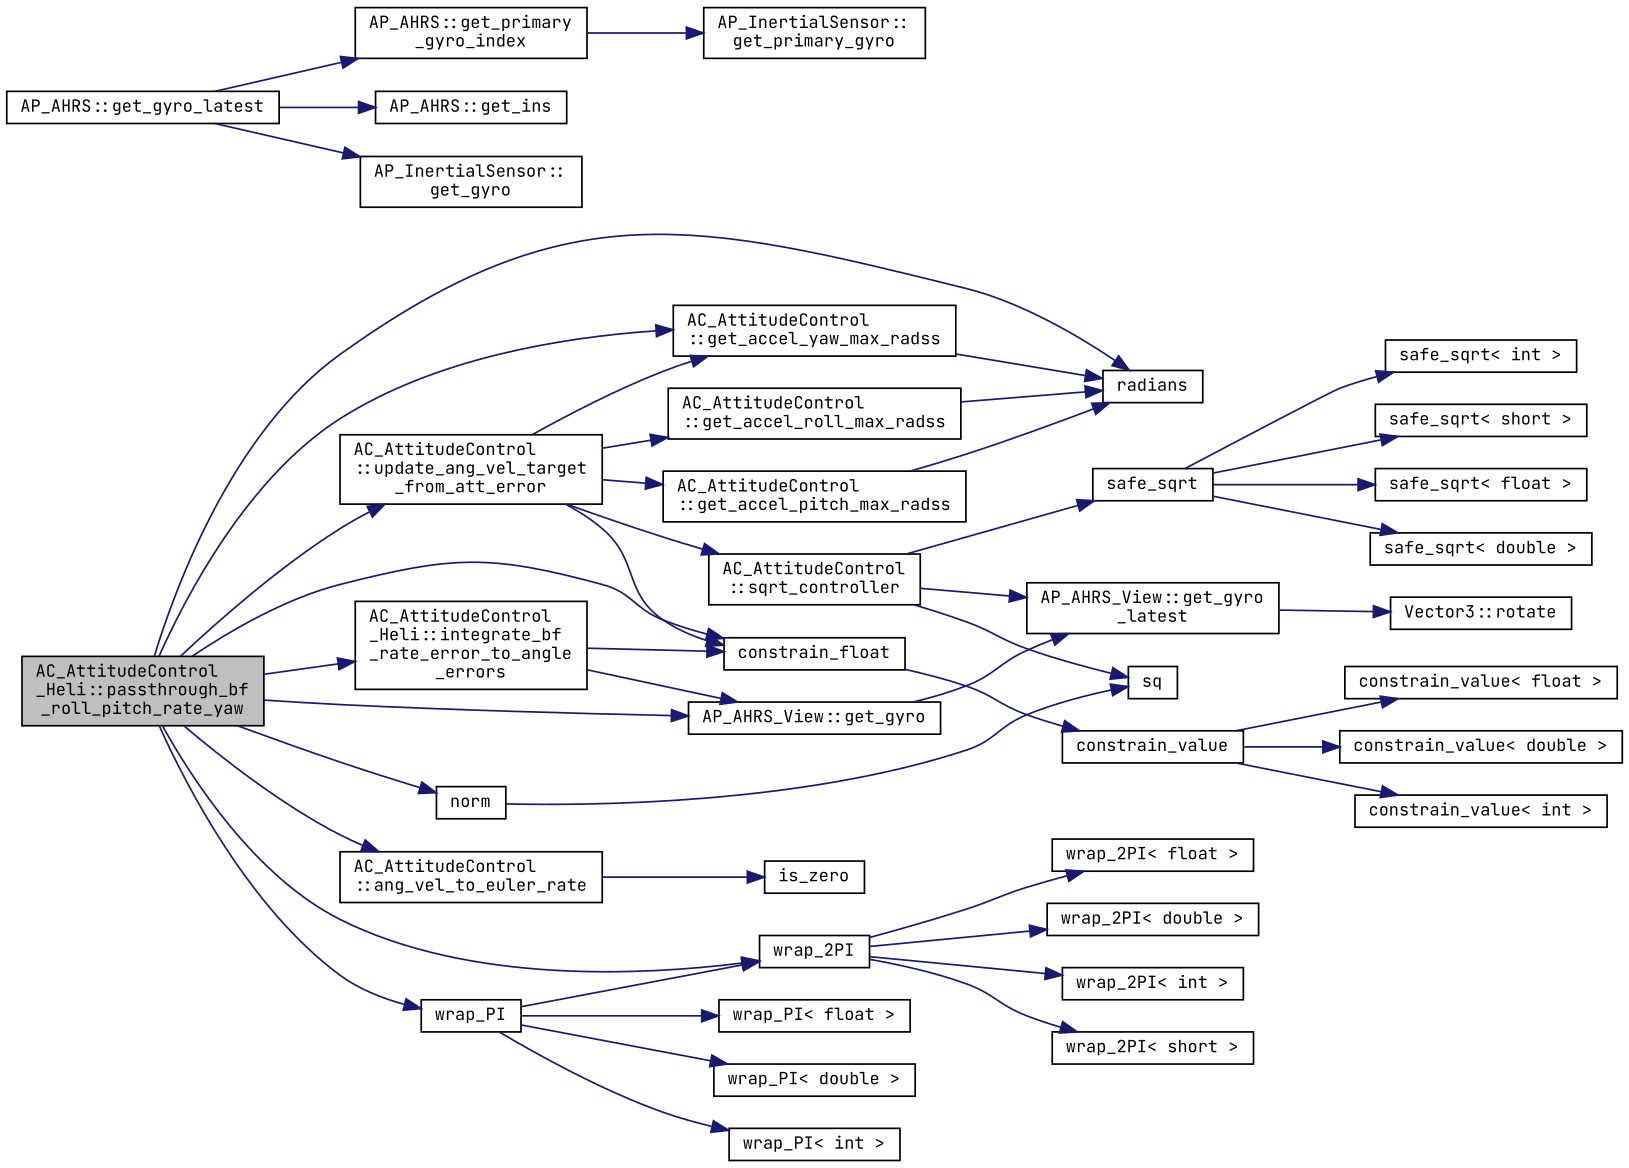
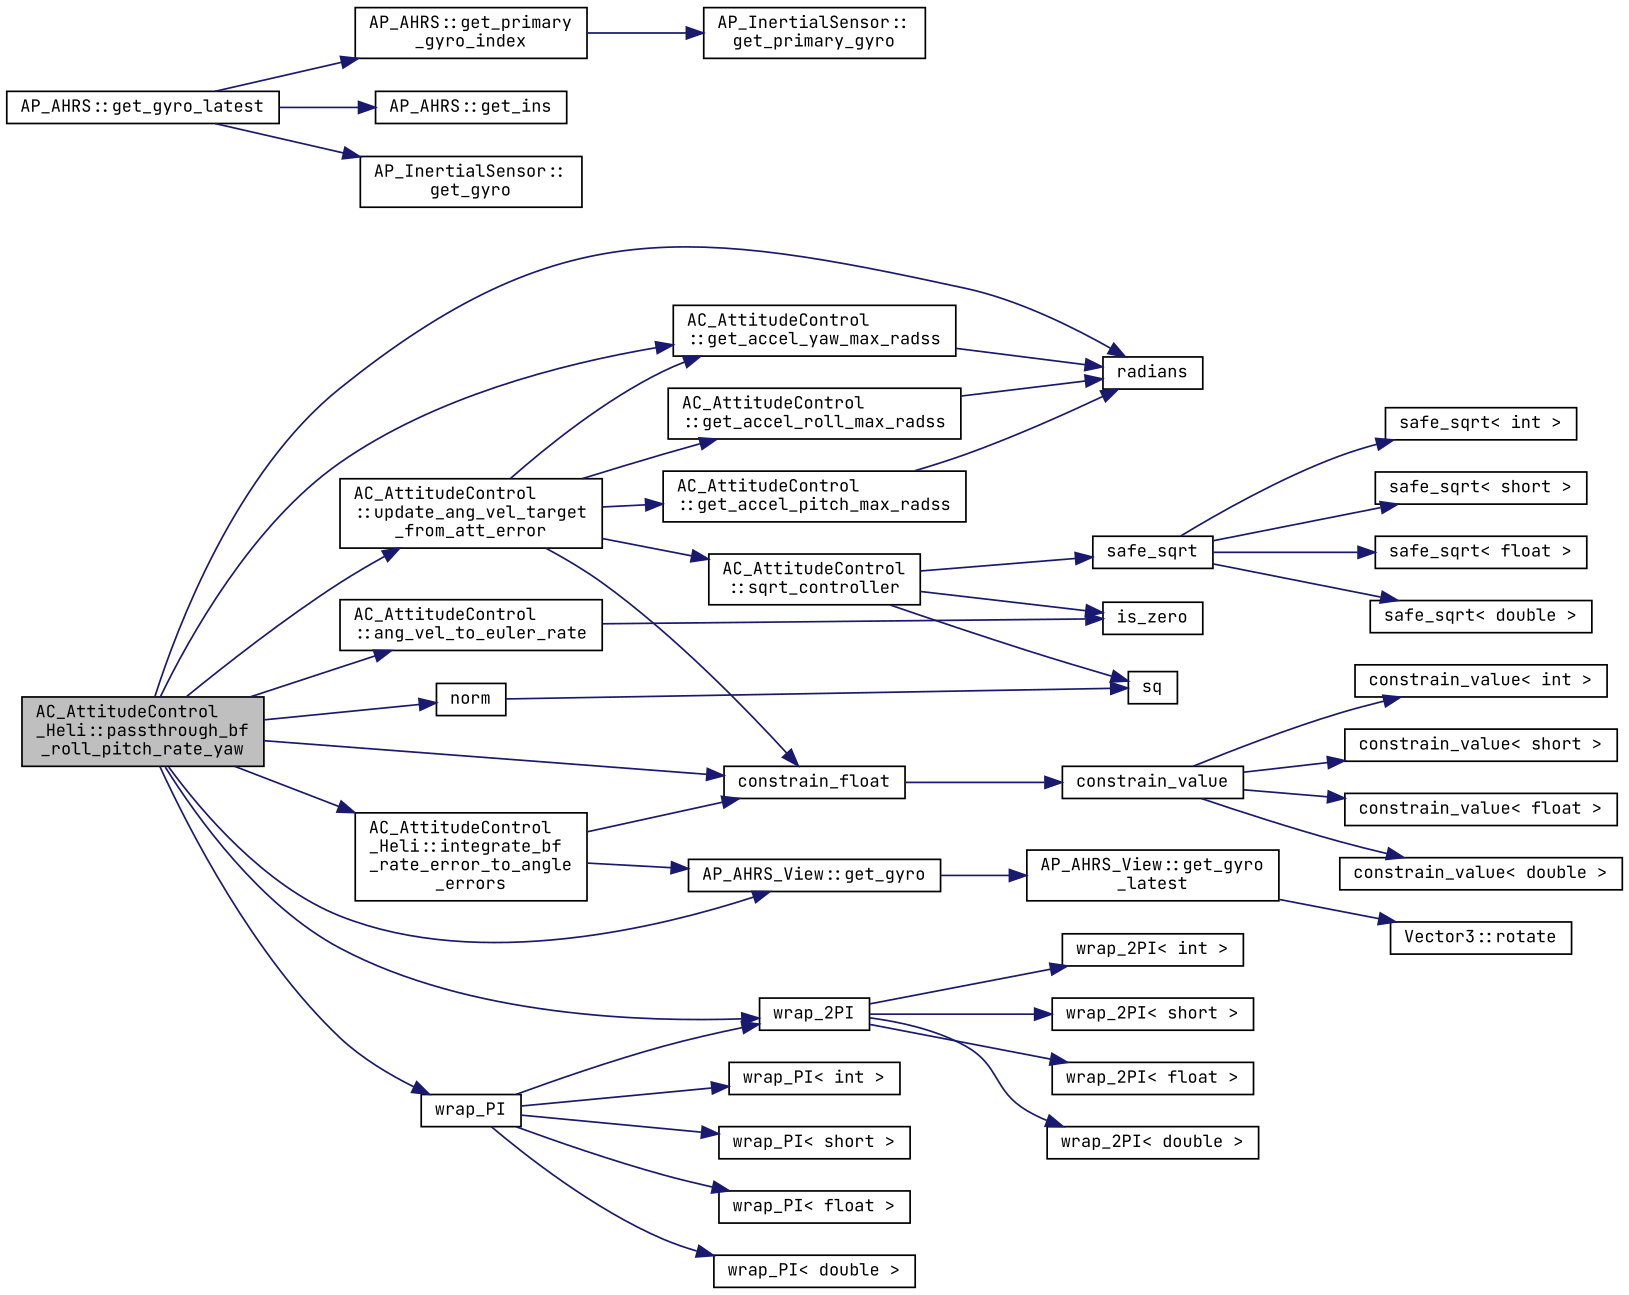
(965, 592) -> (1003, 601)
none -> (1481, 745)
none -> (815, 1143)
